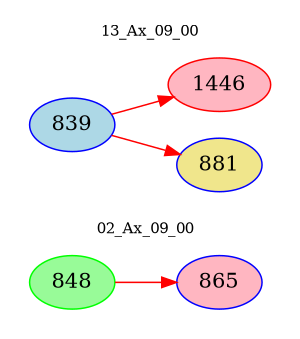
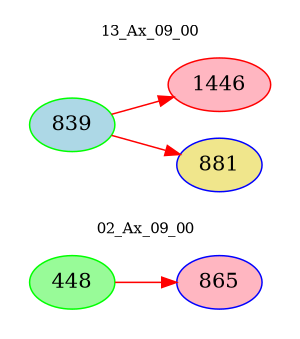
(72, 125) -> (72, 125)
(72, 282) -> (72, 282)
